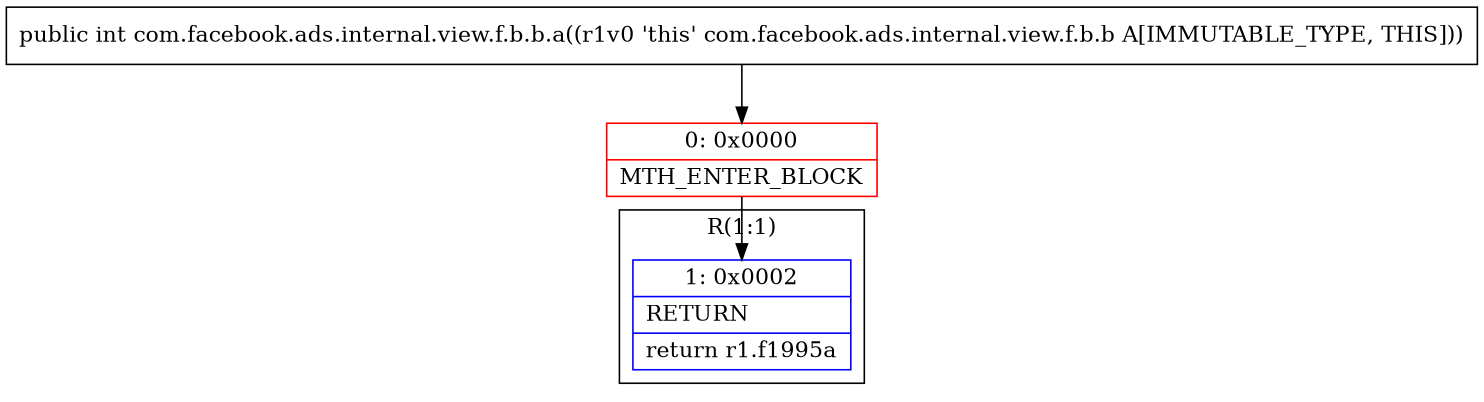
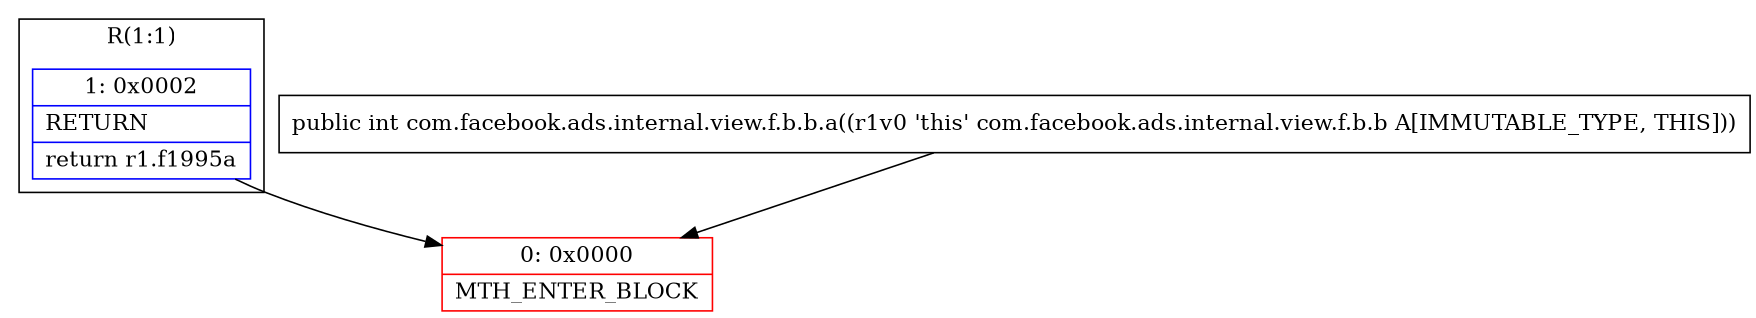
(742, 220) -> (329, 215)
